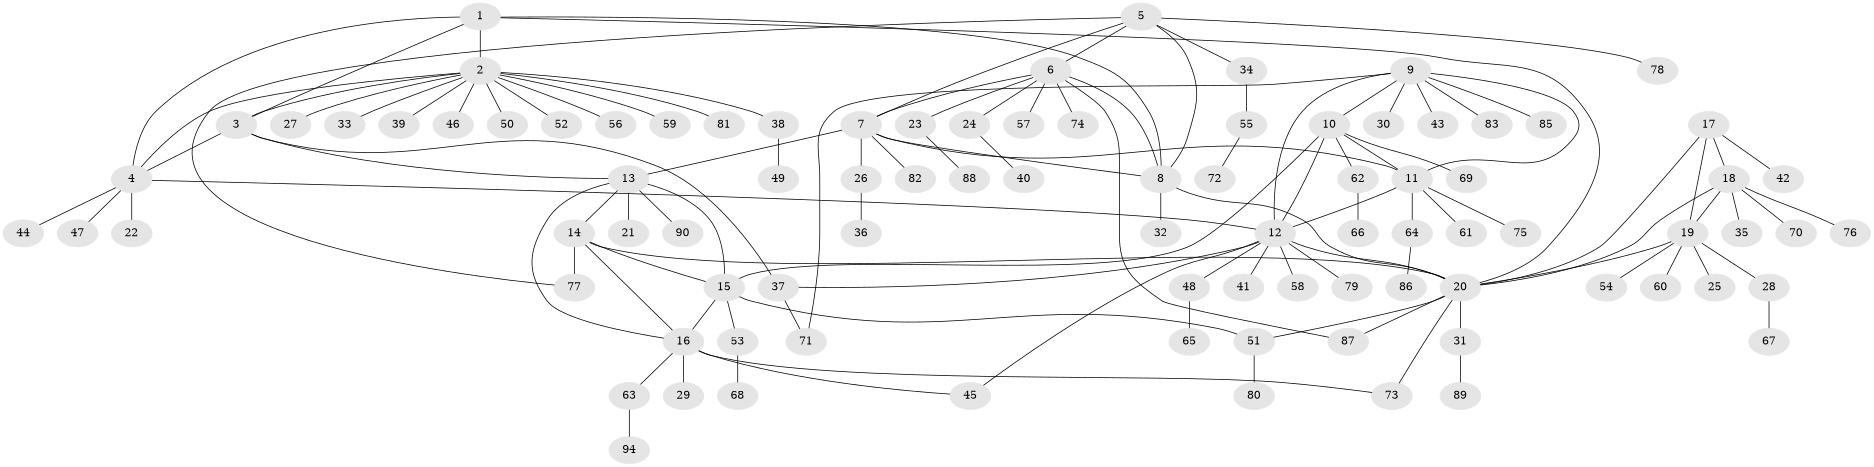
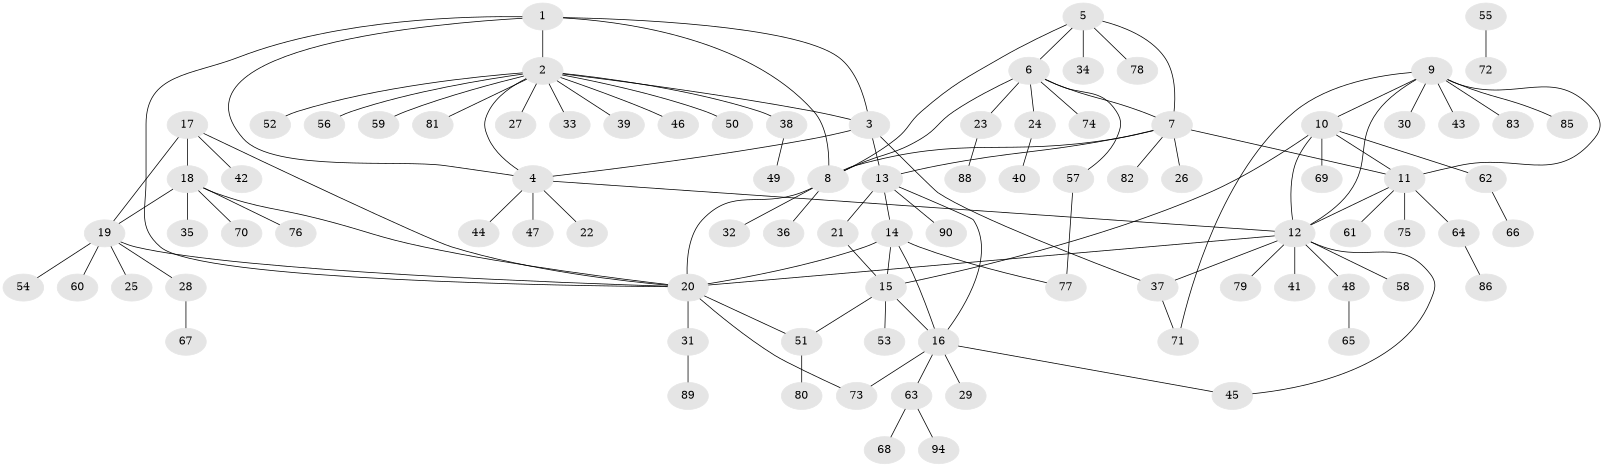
(438, 56) -> (1070, 233)
(1247, 98) -> none
(861, 207) -> (806, 206)
(705, 214) -> (862, 260)
(1348, 342) -> none
(738, 369) -> (898, 423)
